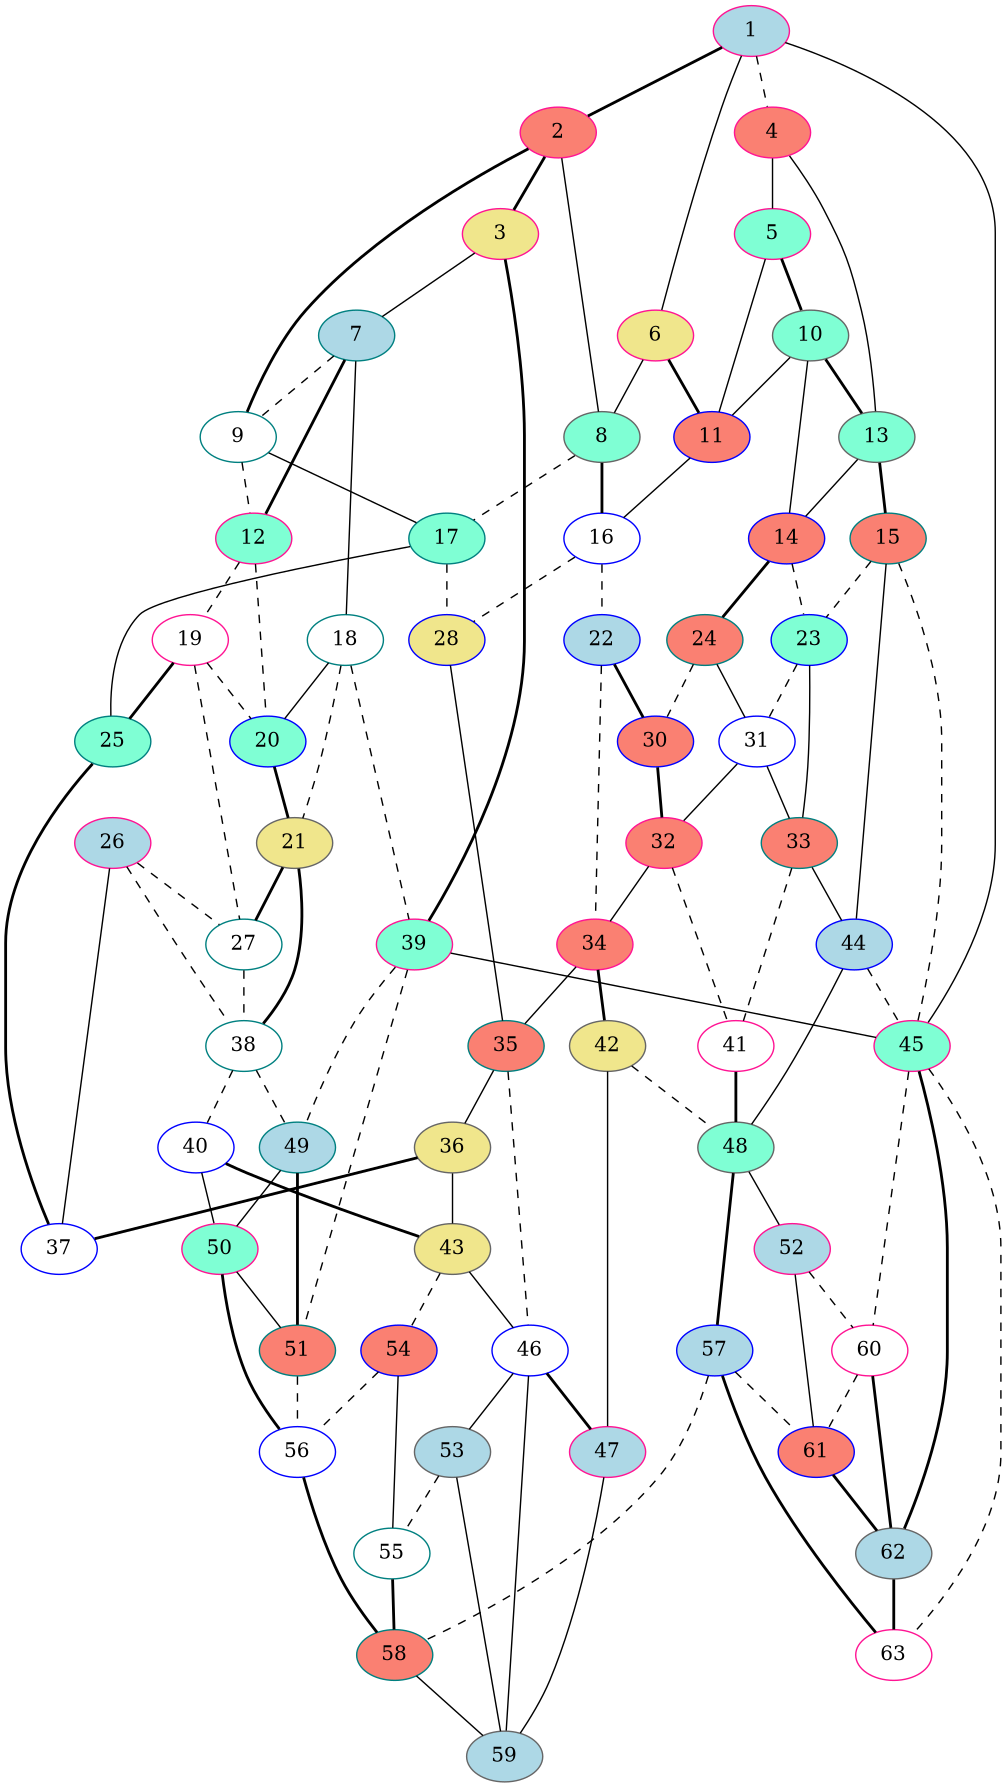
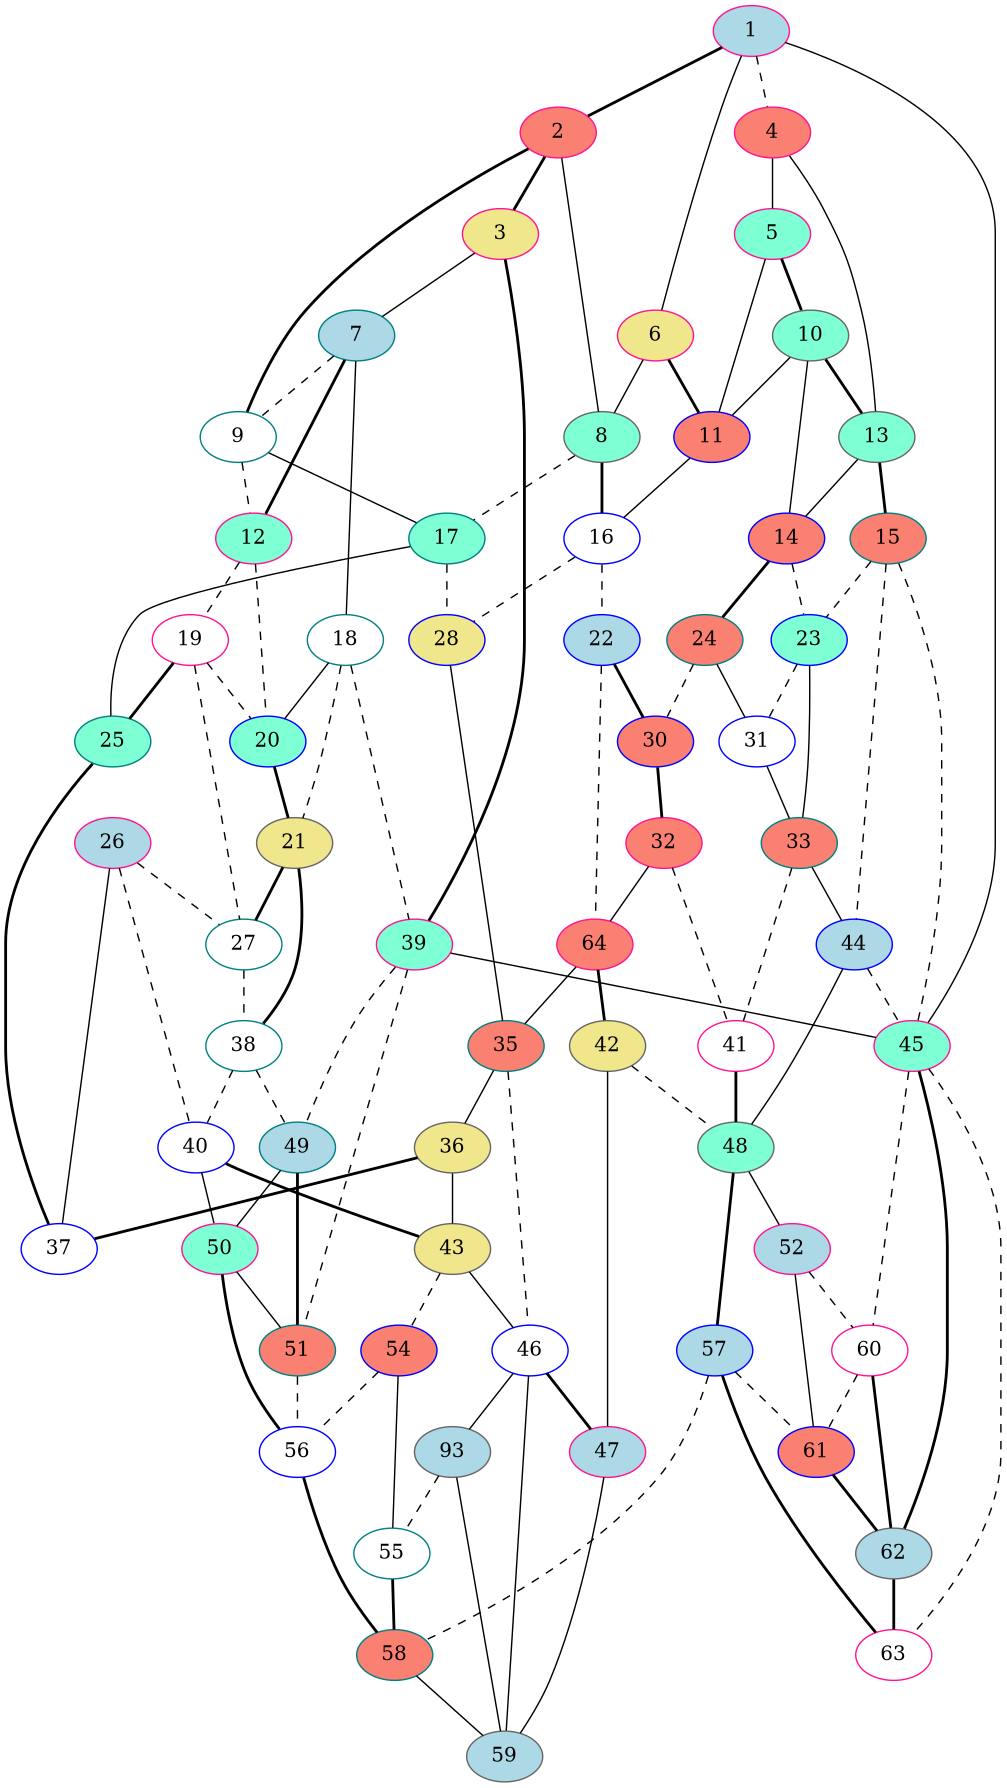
(871, 741) -> (871, 741)
(710, 792) -> none
(177, 945) -> (154, 995)
(595, 945) -> (595, 945)
(453, 1452) -> (453, 1452)
